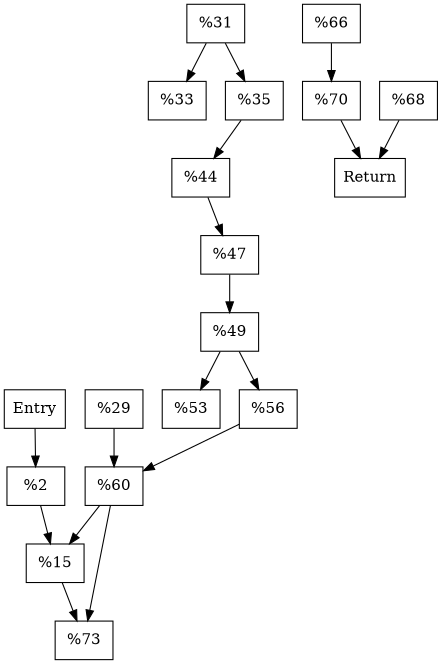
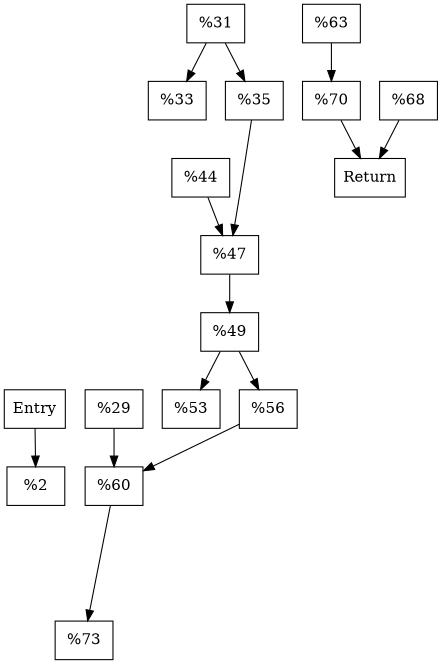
(331, 24) -> (331, 24)
(231, 135) -> (243, 172)
(55, 563) -> none
